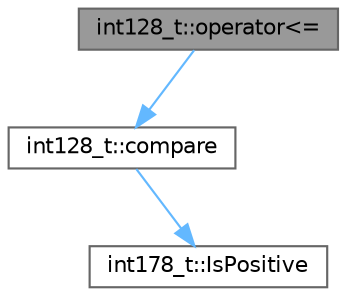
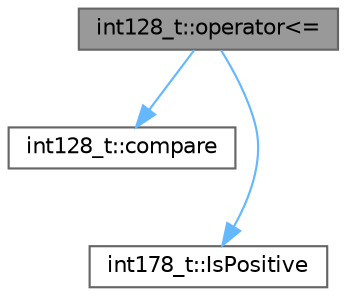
(159, 199) -> (257, 137)
